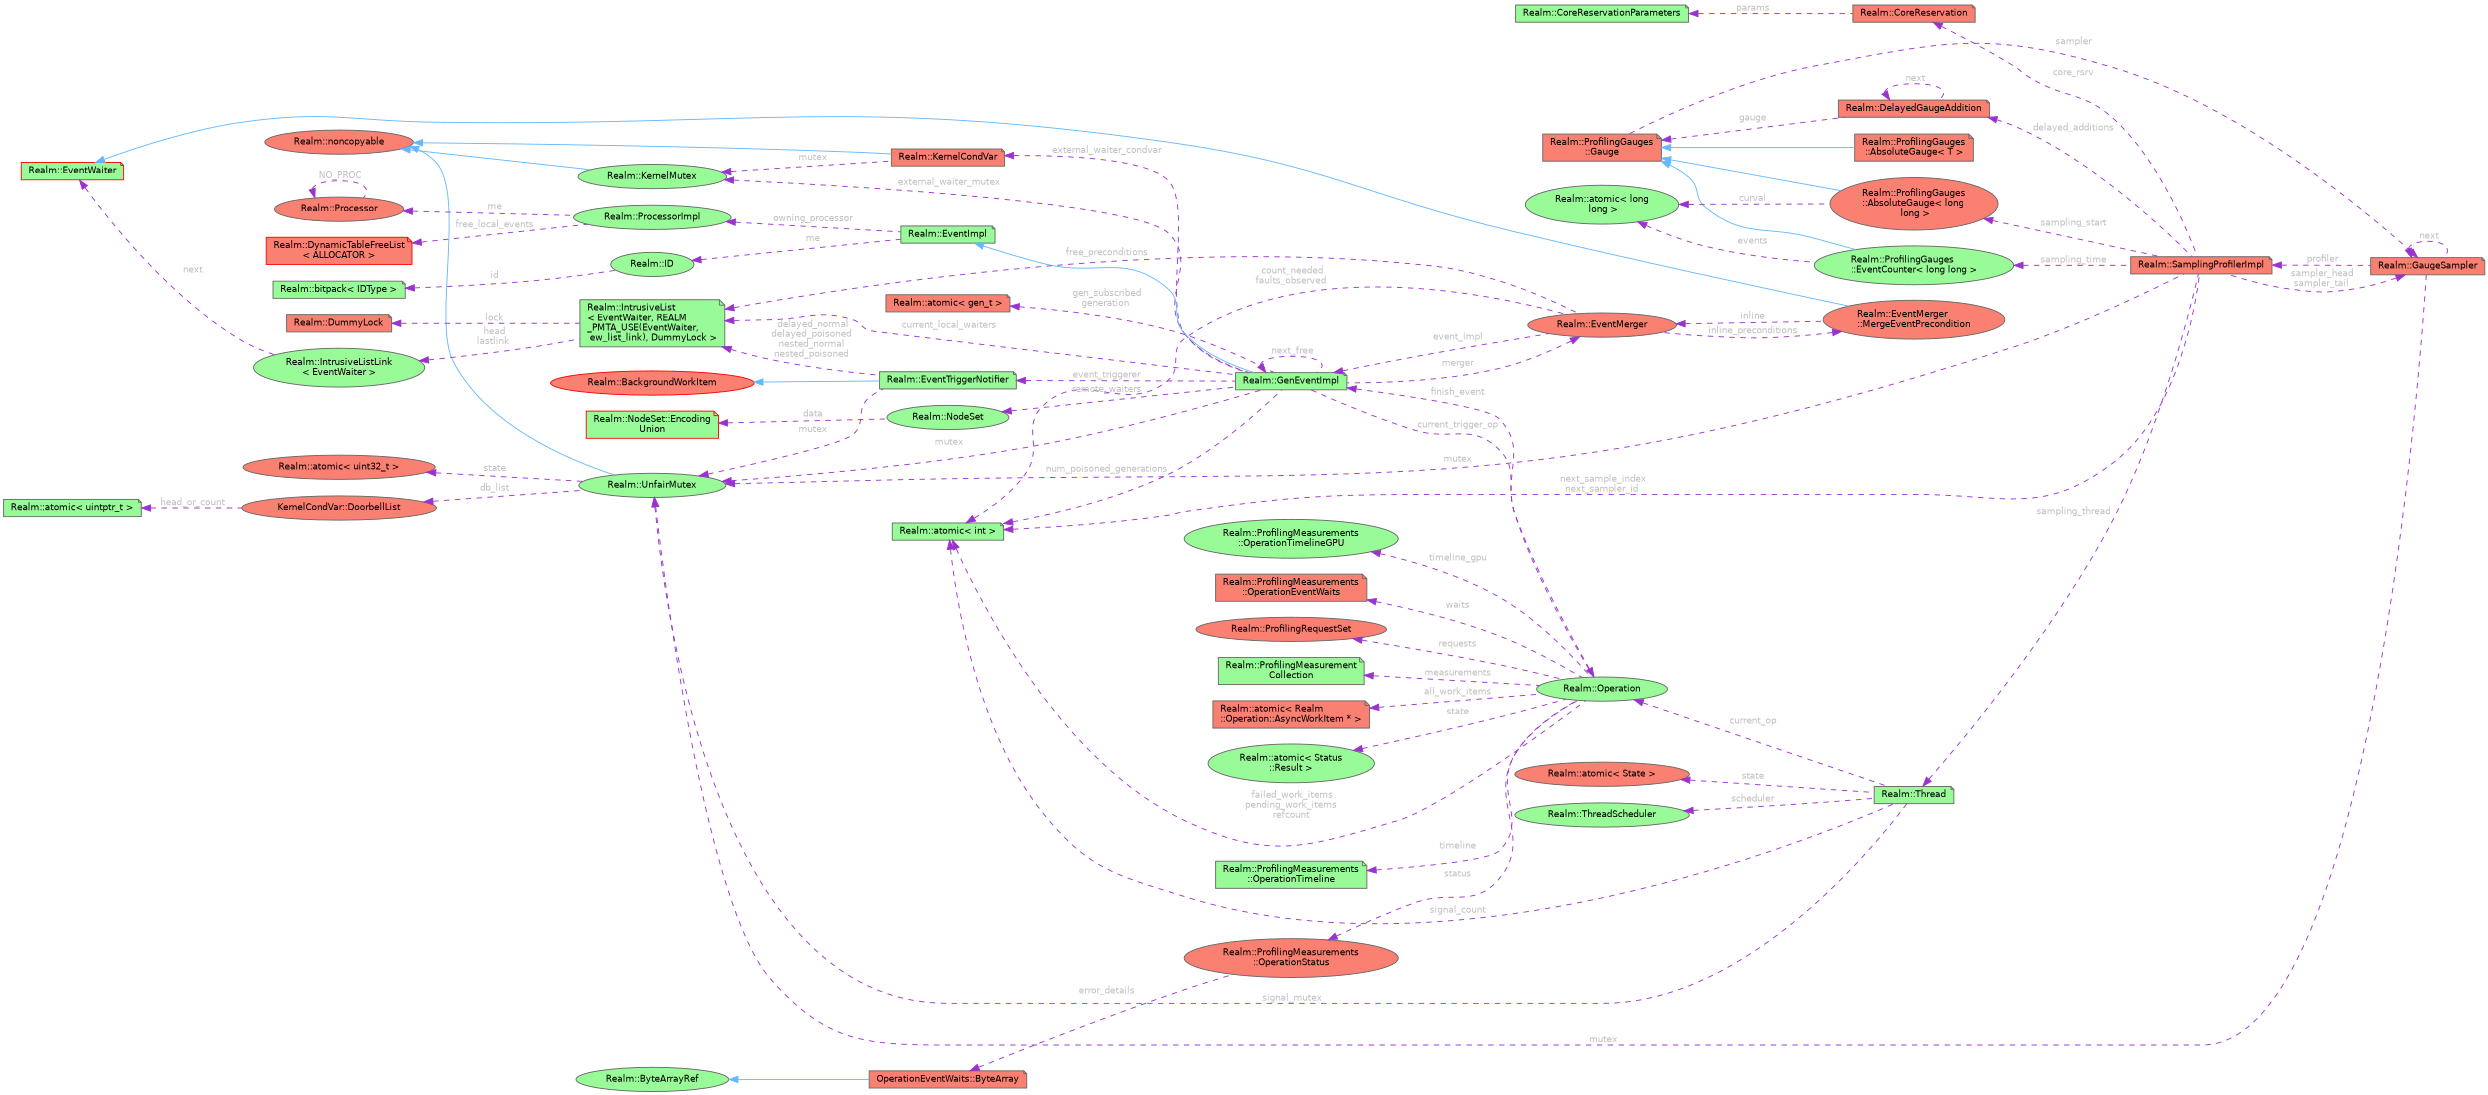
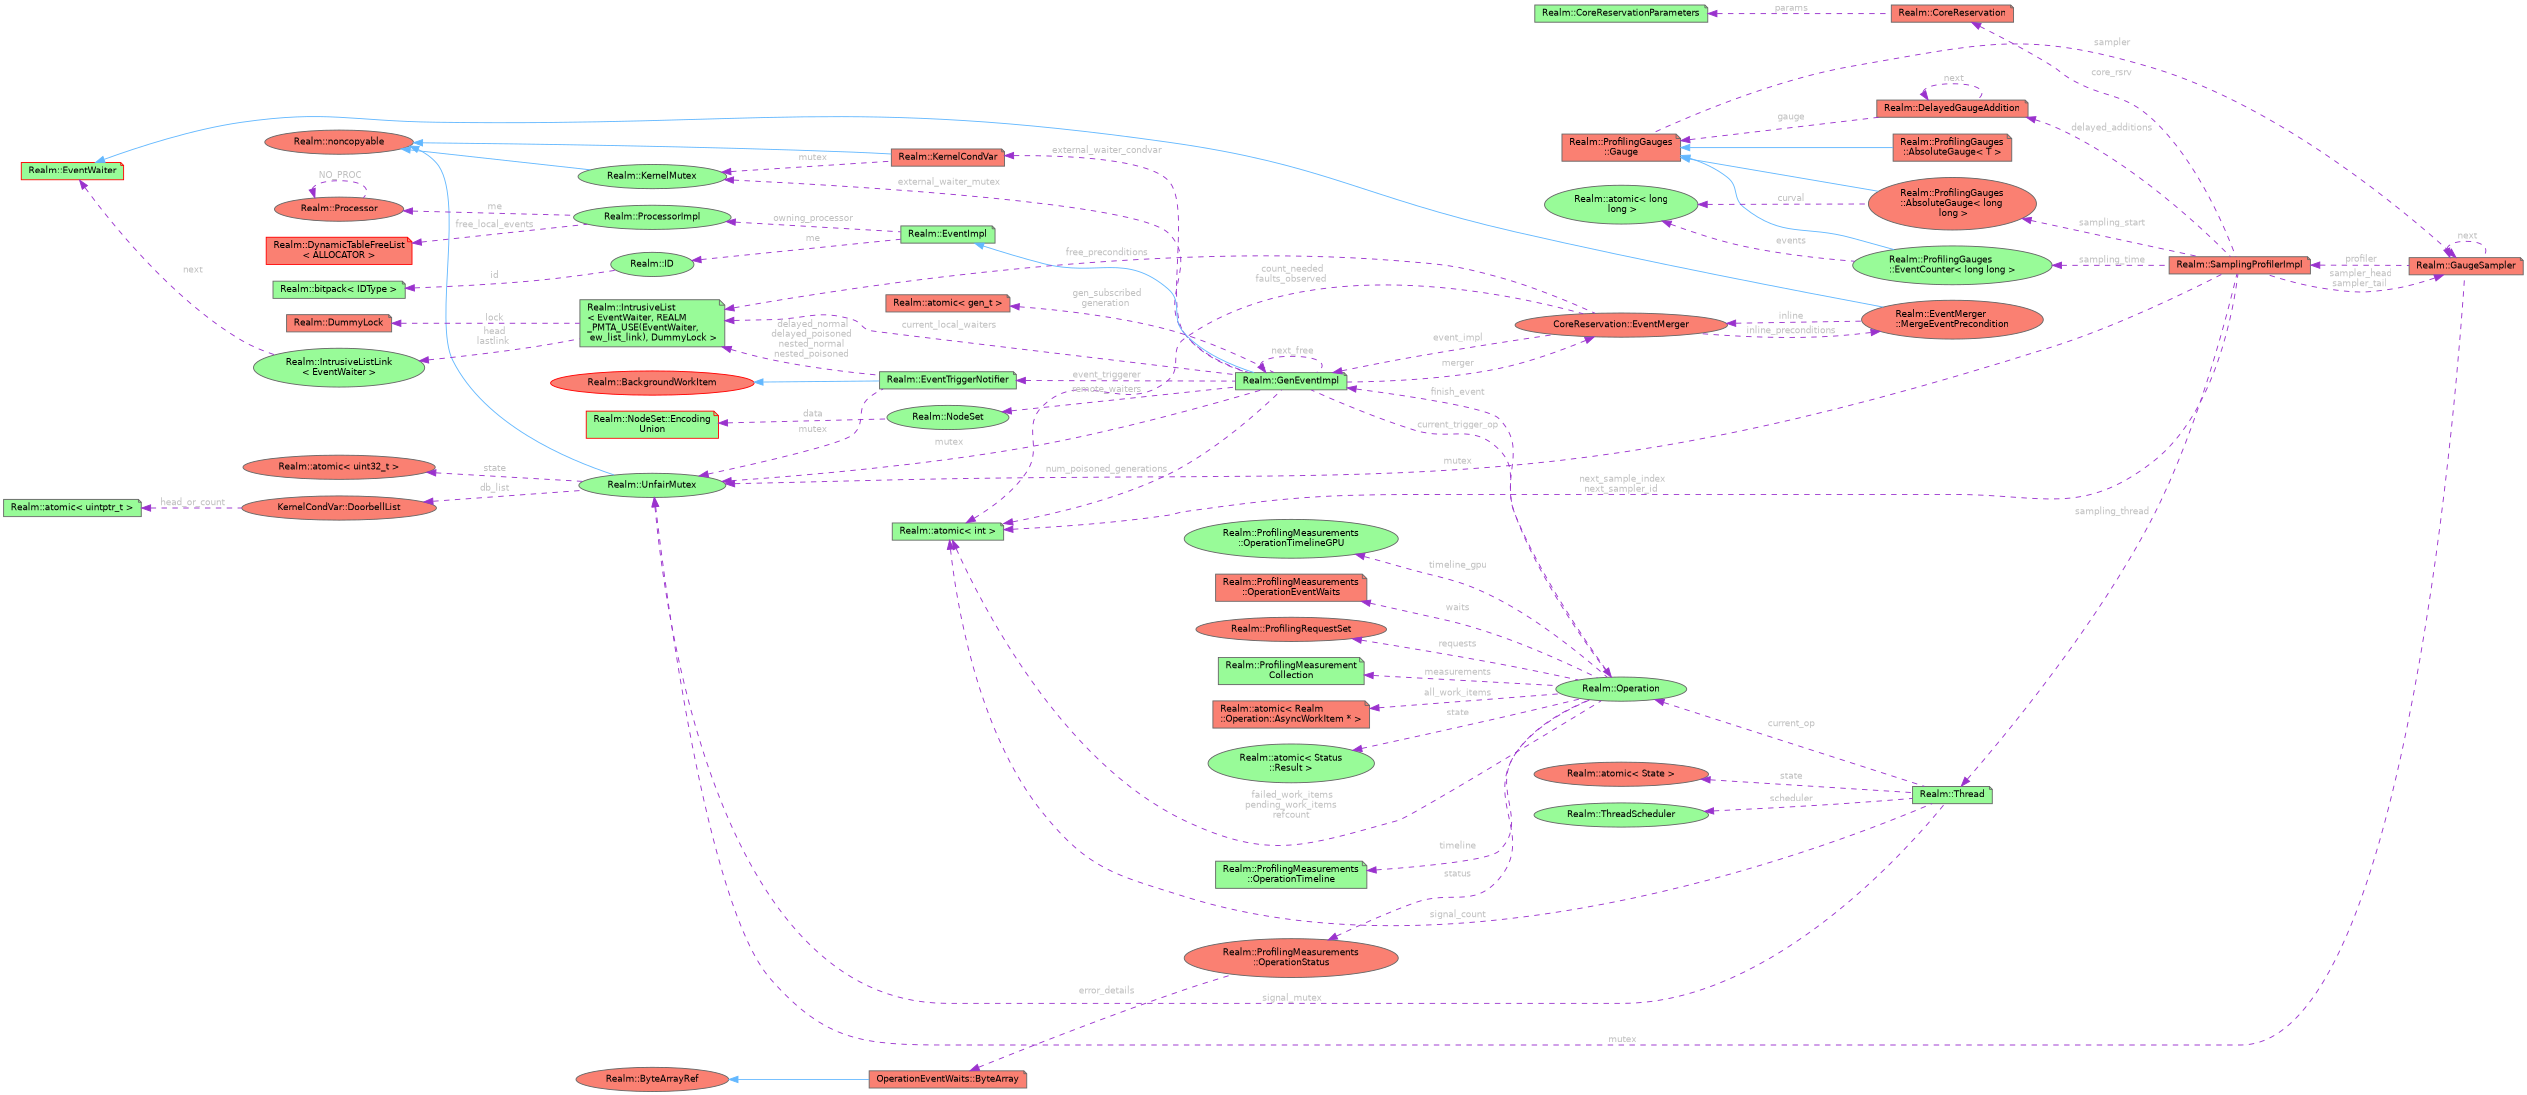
(1602, 325) -> (1621, 325)
(652, 1079) -> (652, 1079)
